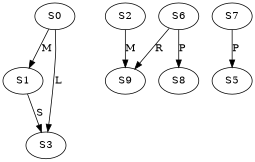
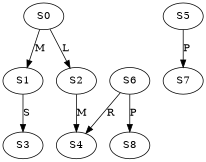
(232, 45) -> (183, 45)
(54, 77) -> (58, 45)
(125, 81) -> (76, 145)
